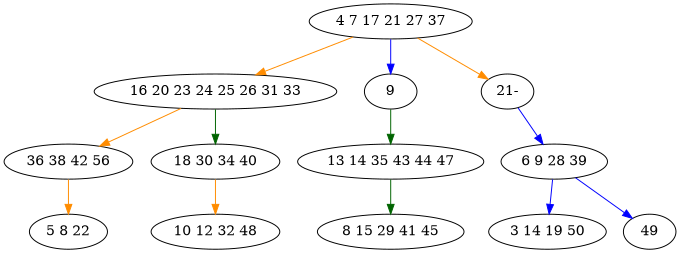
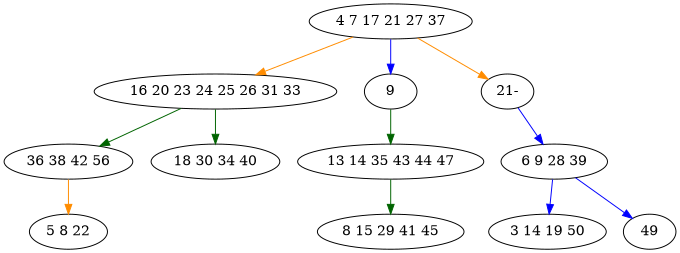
(145, 125) -> (145, 125)
(215, 232) -> none
